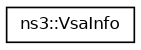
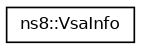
(70, 25) -> (70, 25)
